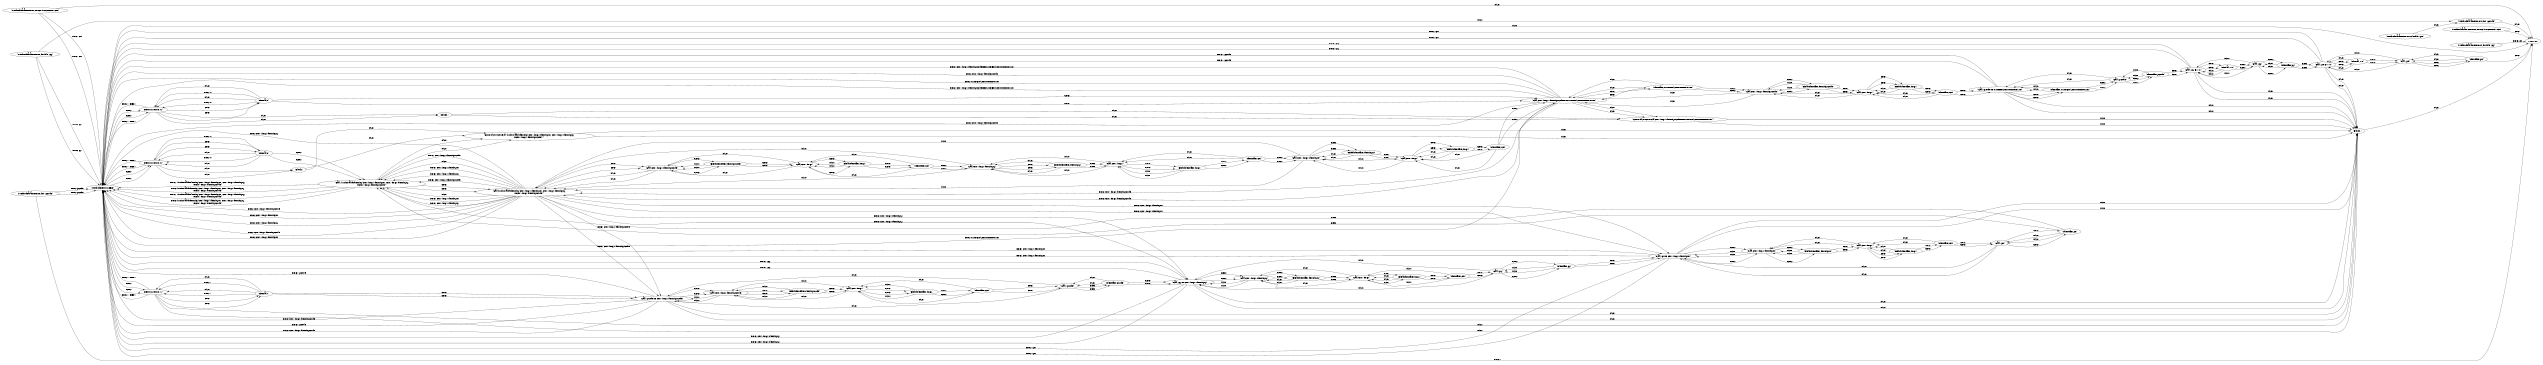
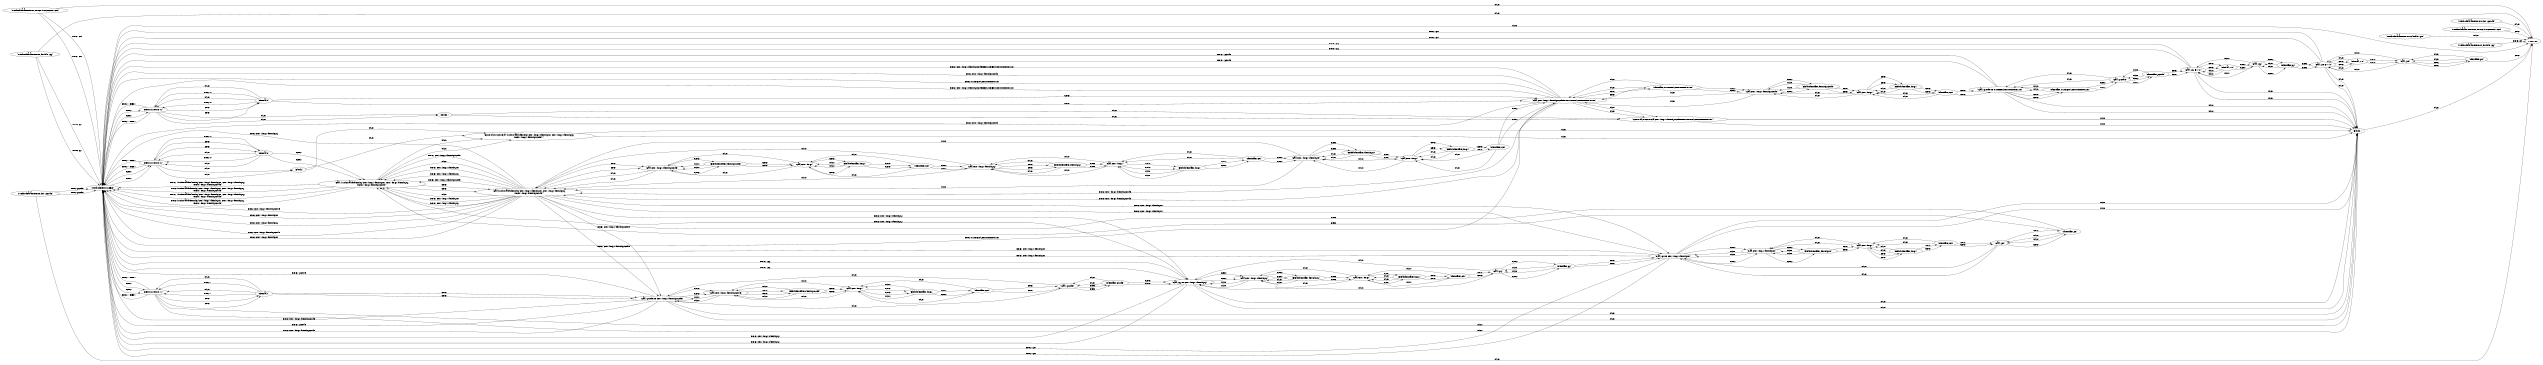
(1240, 21) -> (1285, 14)
(2434, 27) -> (2478, 37)
(1498, 359) -> (1498, 359)
